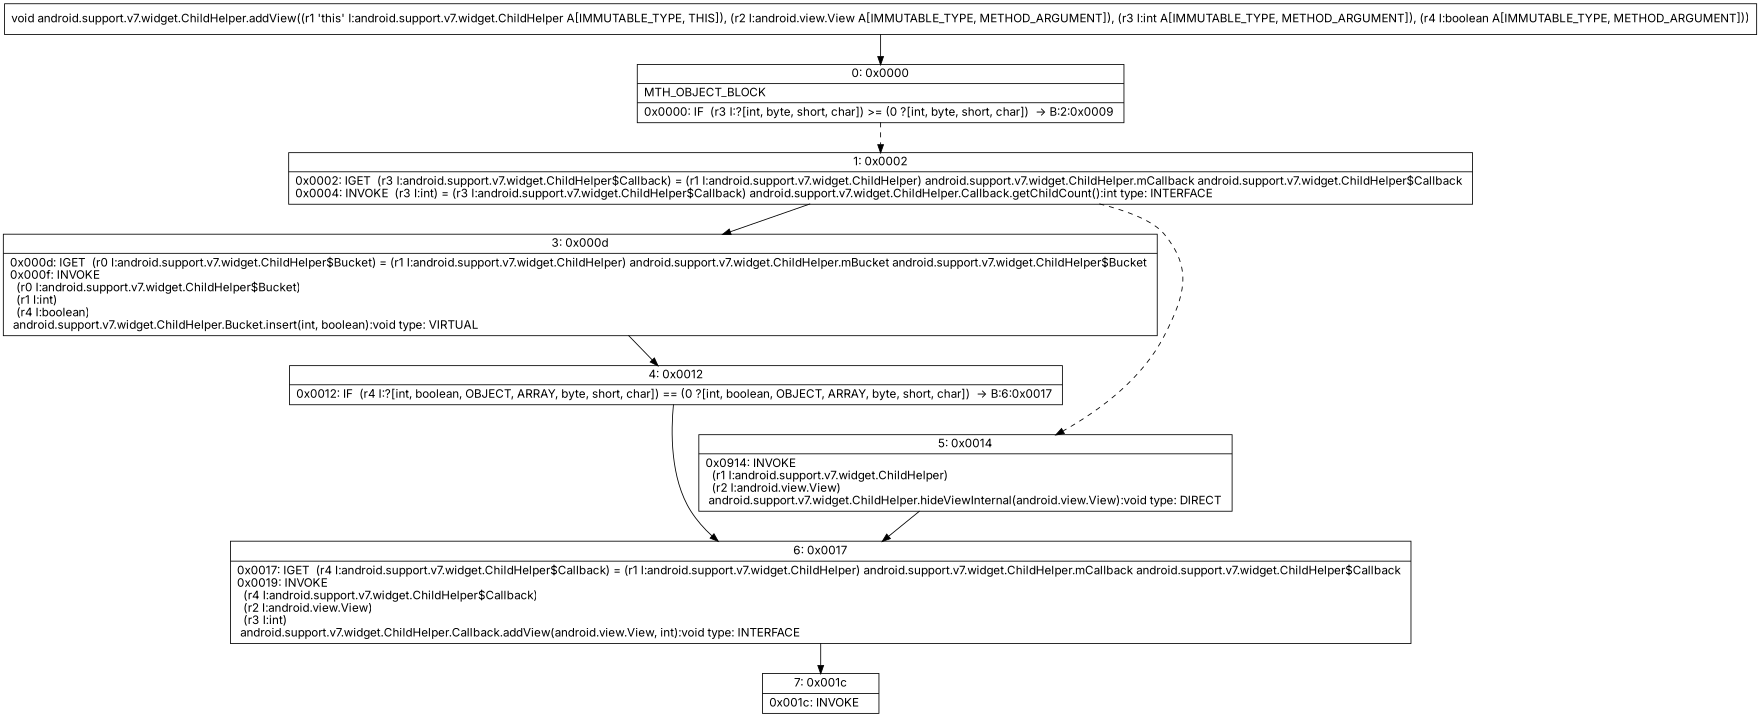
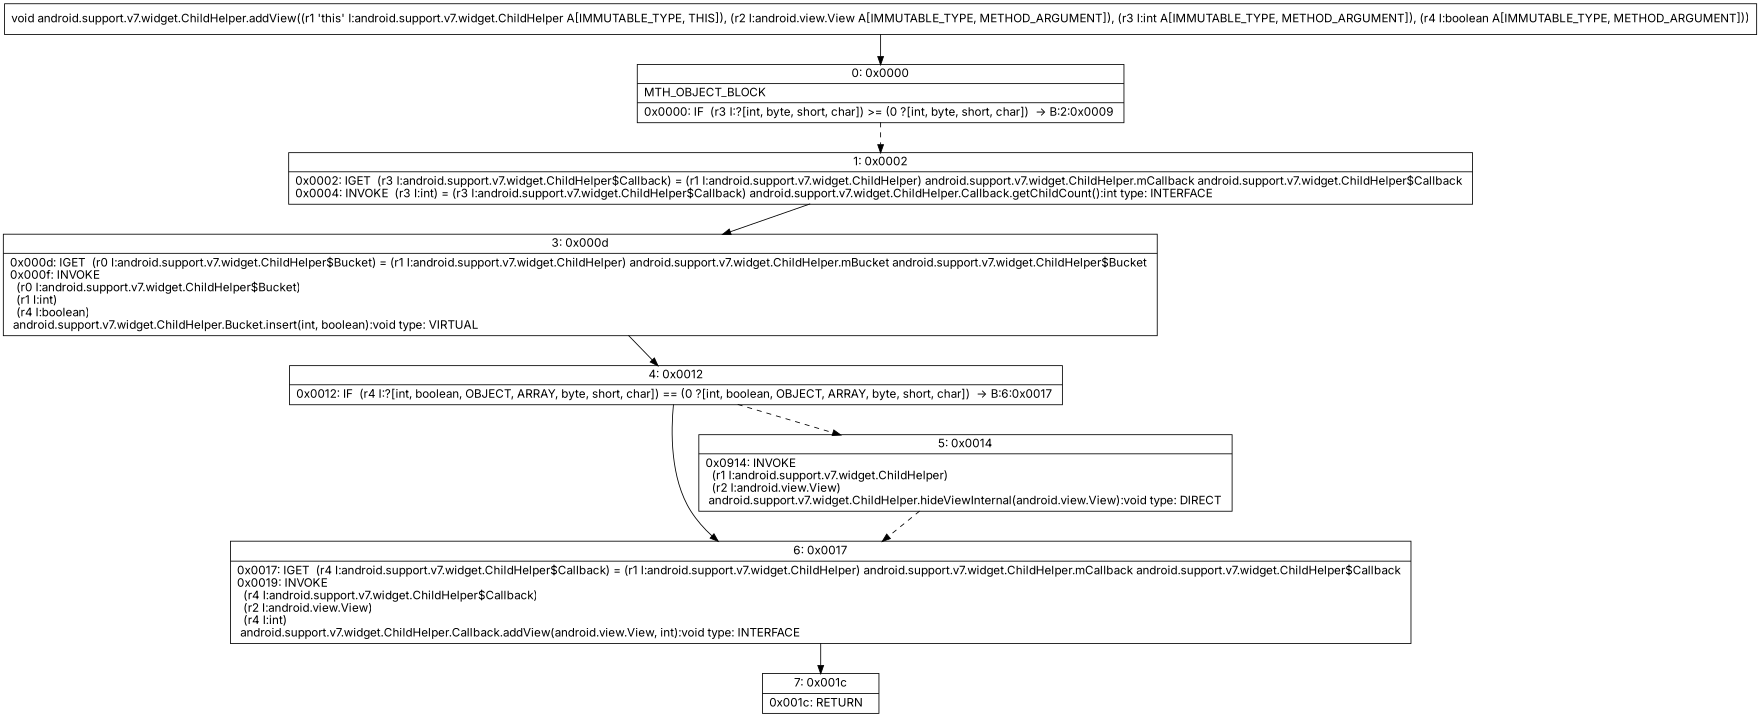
(1173, 317) -> (785, 419)
(904, 524) -> (904, 524)
(262, 621) -> (262, 621)
(819, 703) -> (821, 703)
